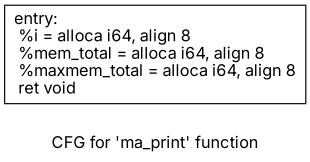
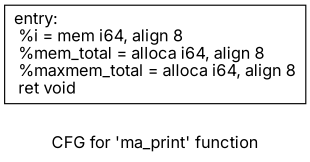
(103, 36) -> (99, 36)
